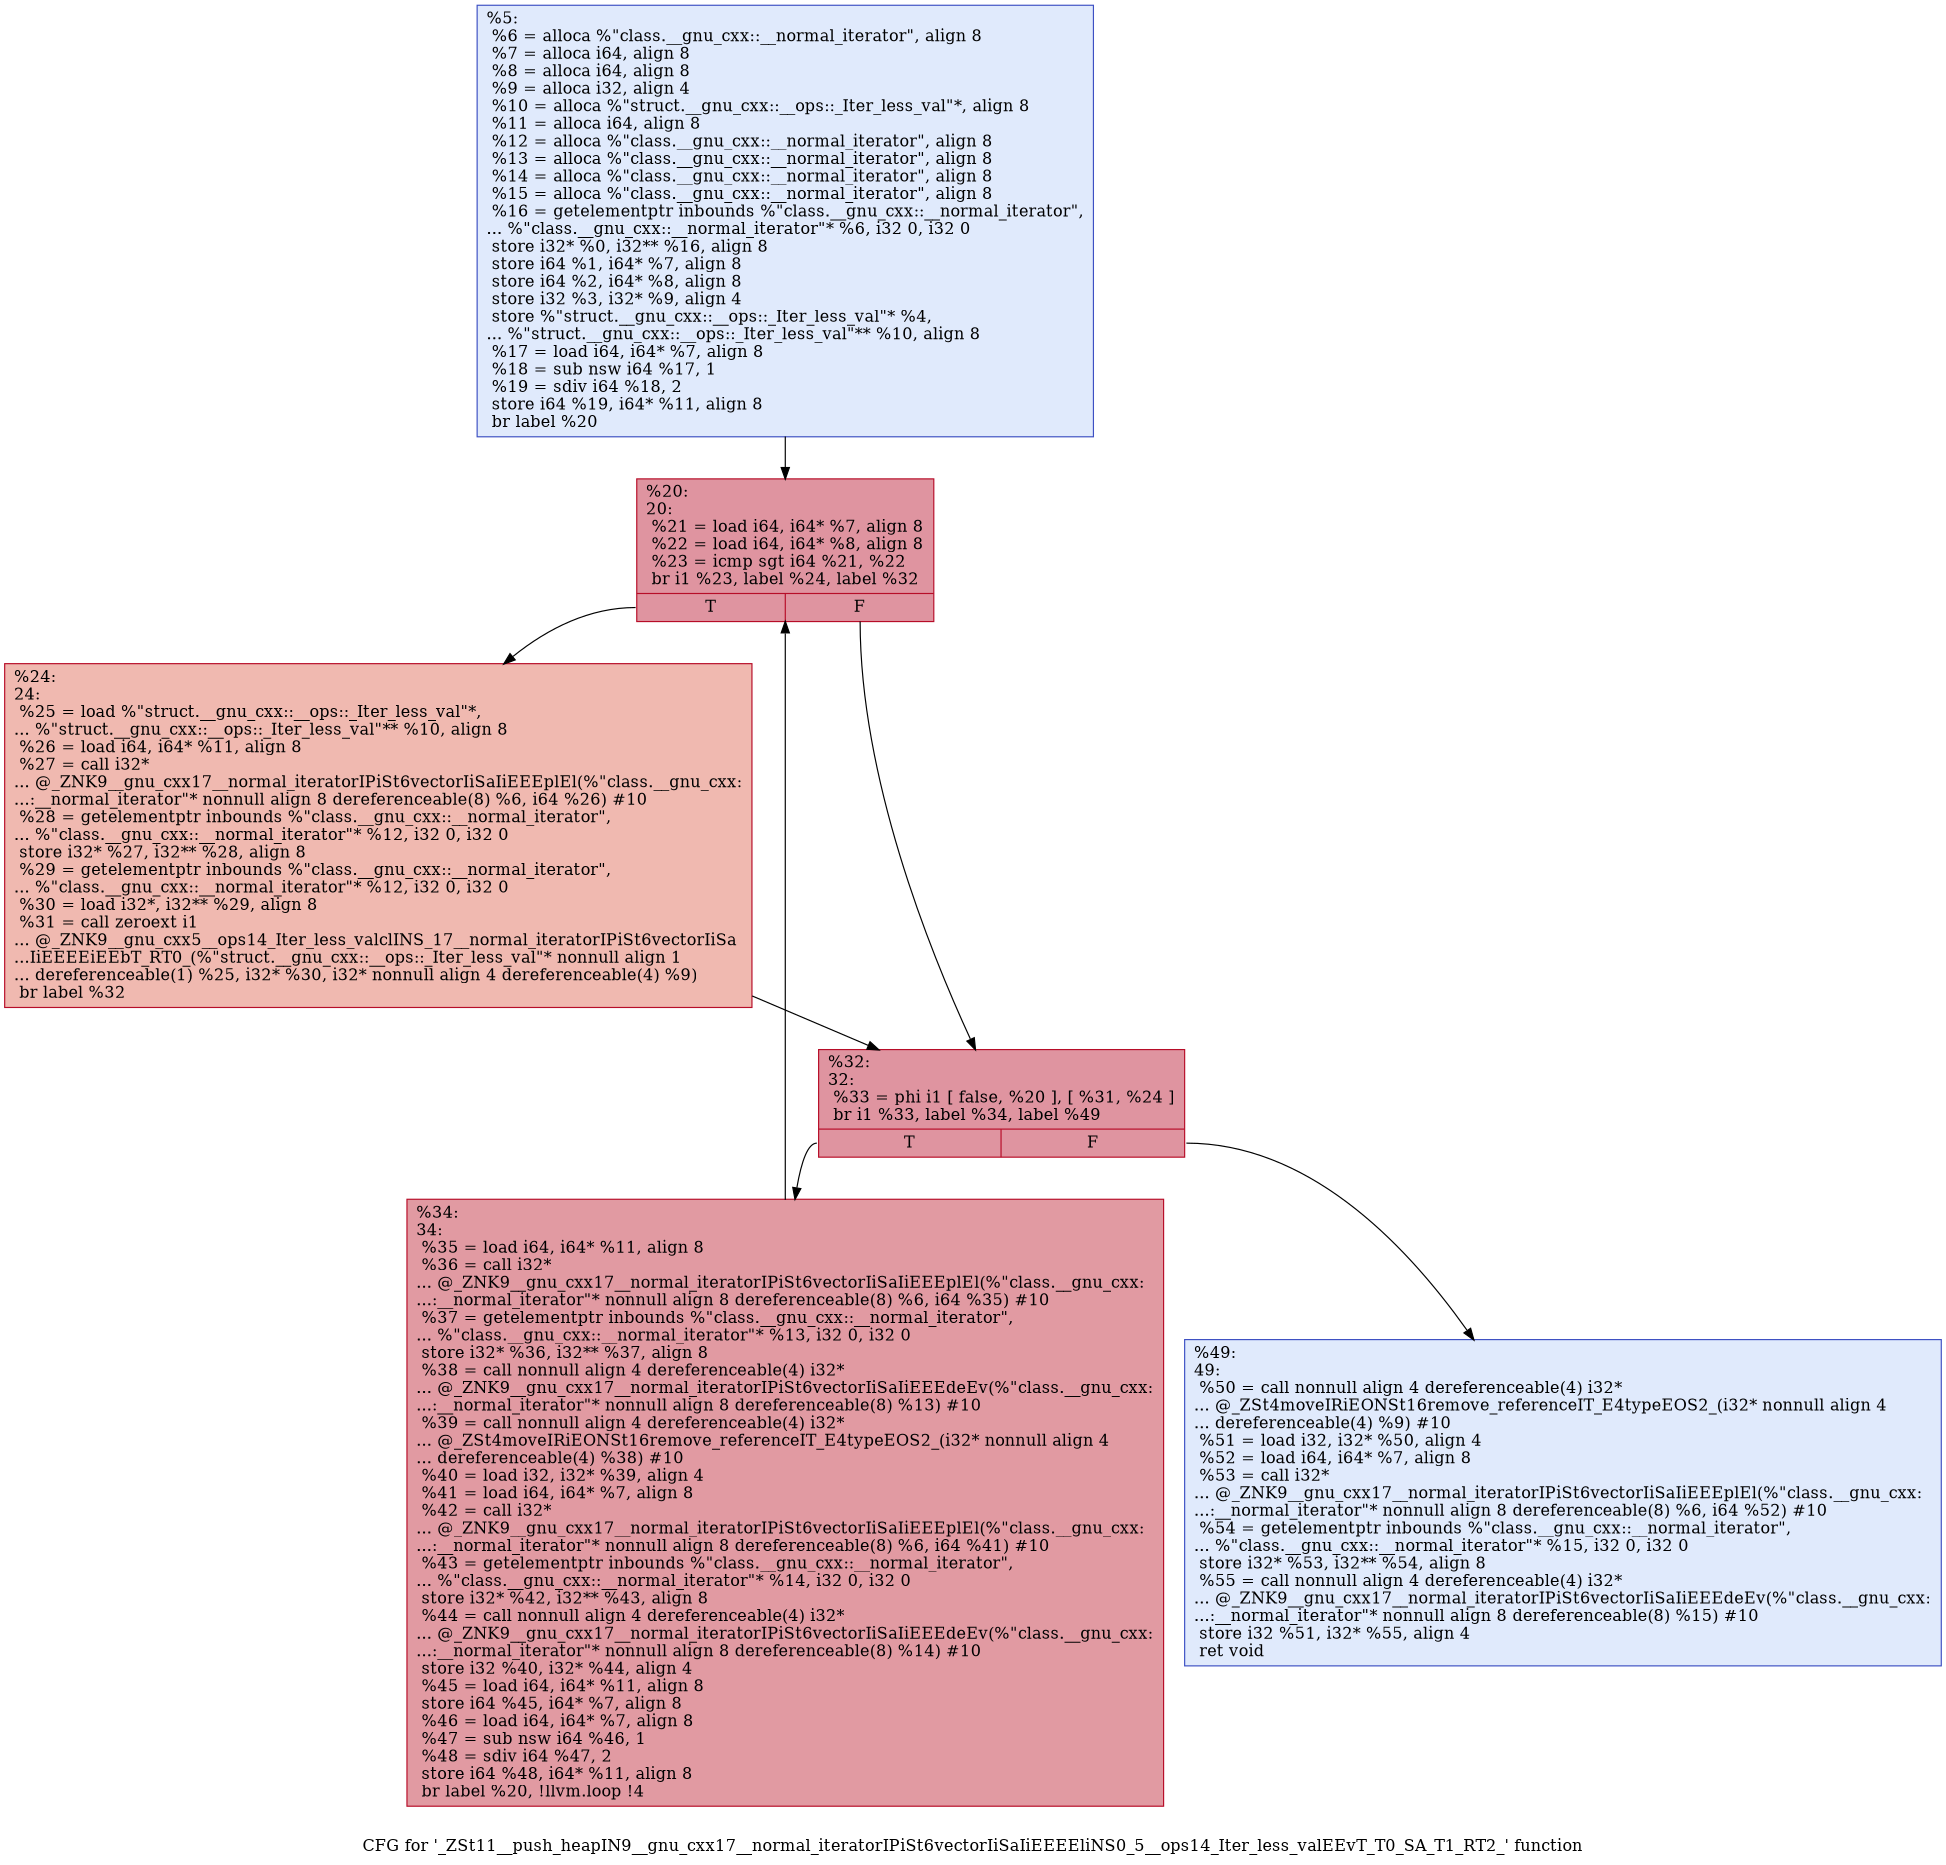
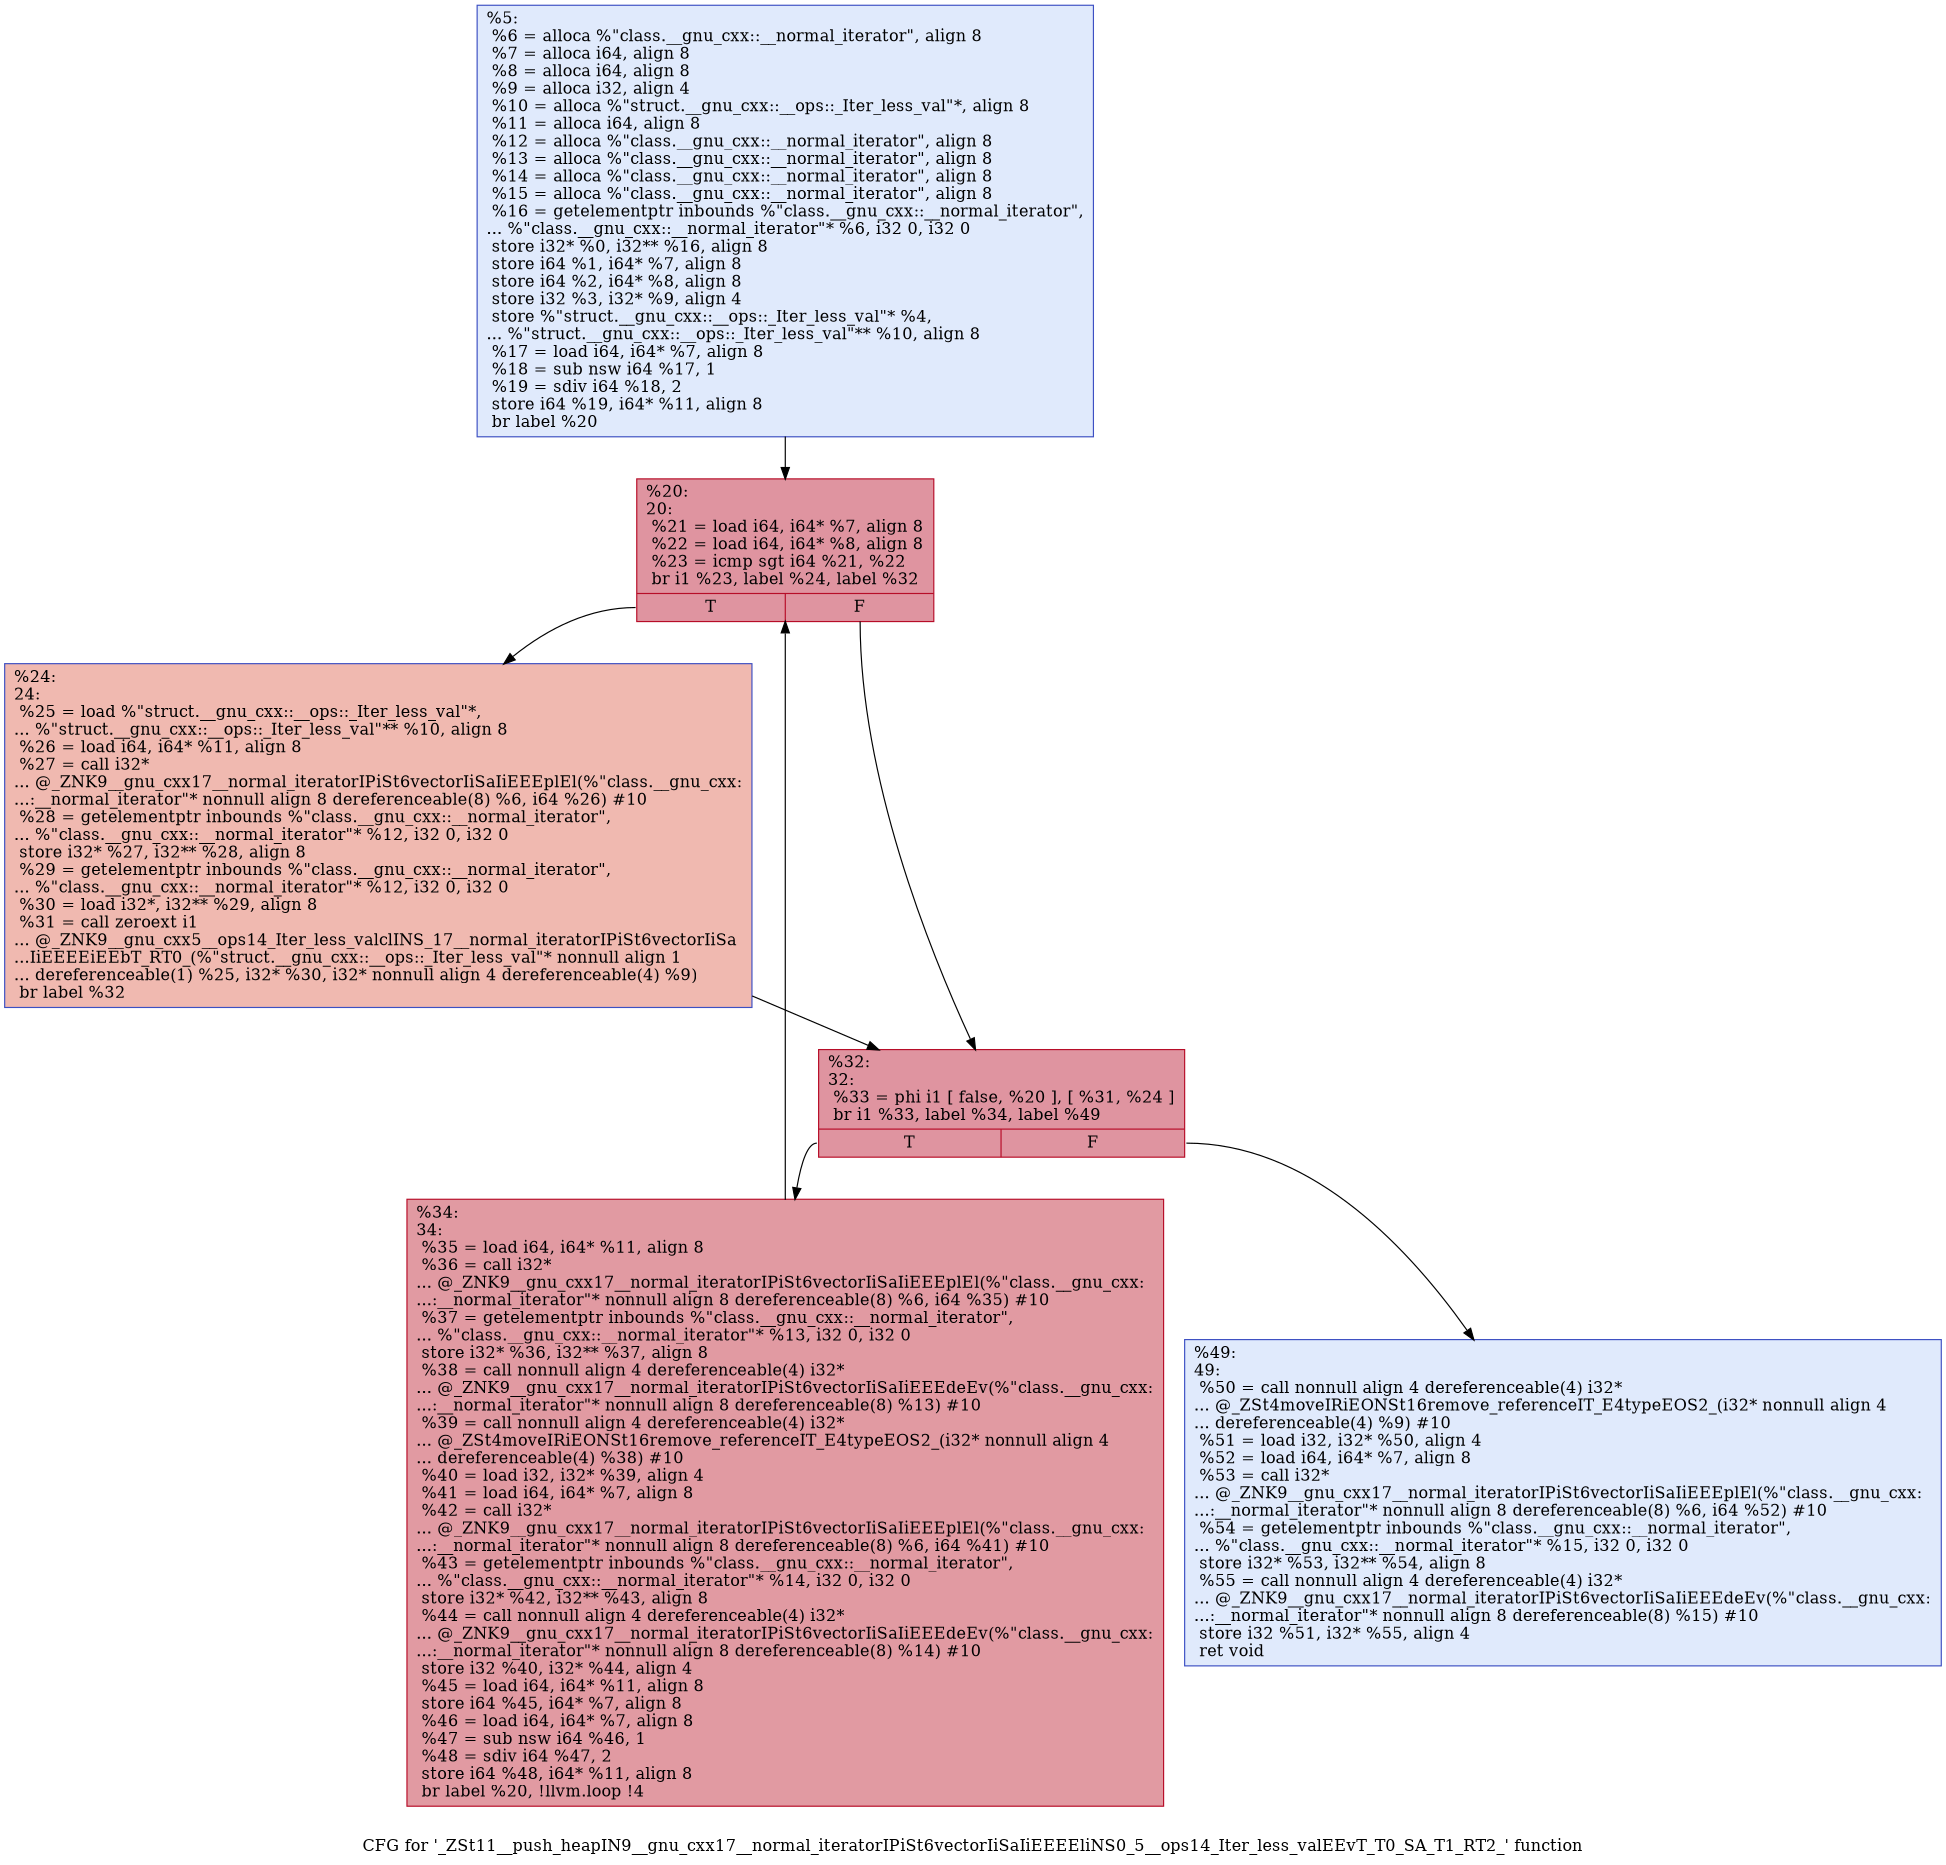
(378, 836) -> (378, 836)
